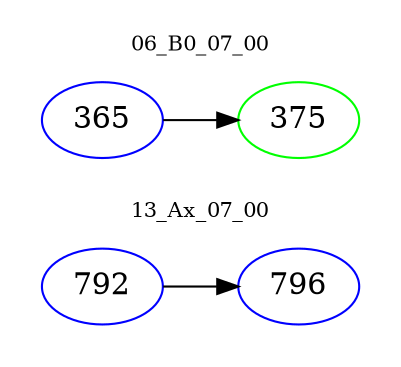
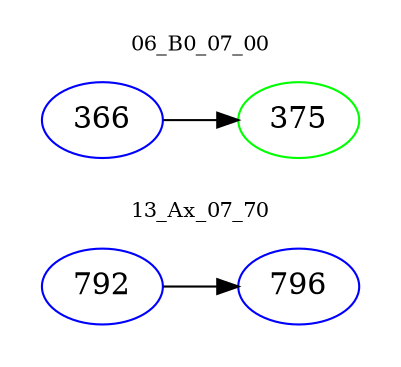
(102, 120) -> (102, 120)
(201, 212) -> (201, 212)
